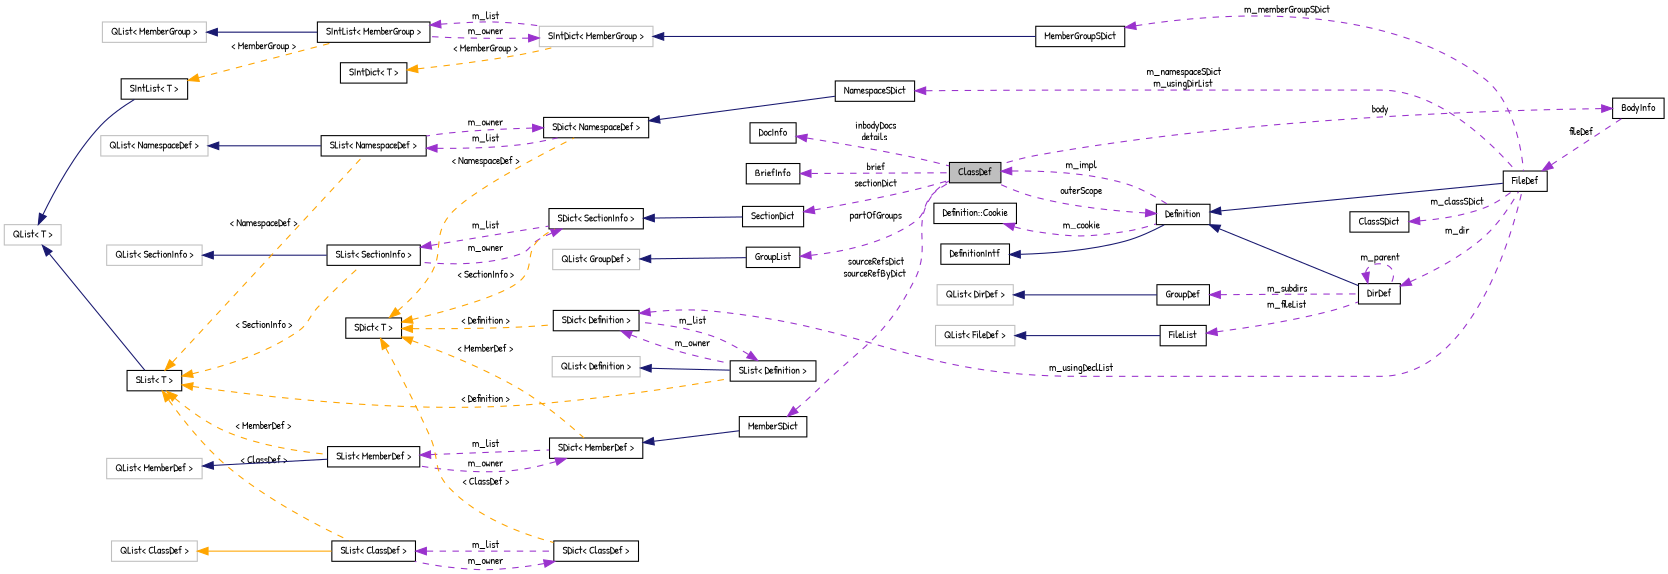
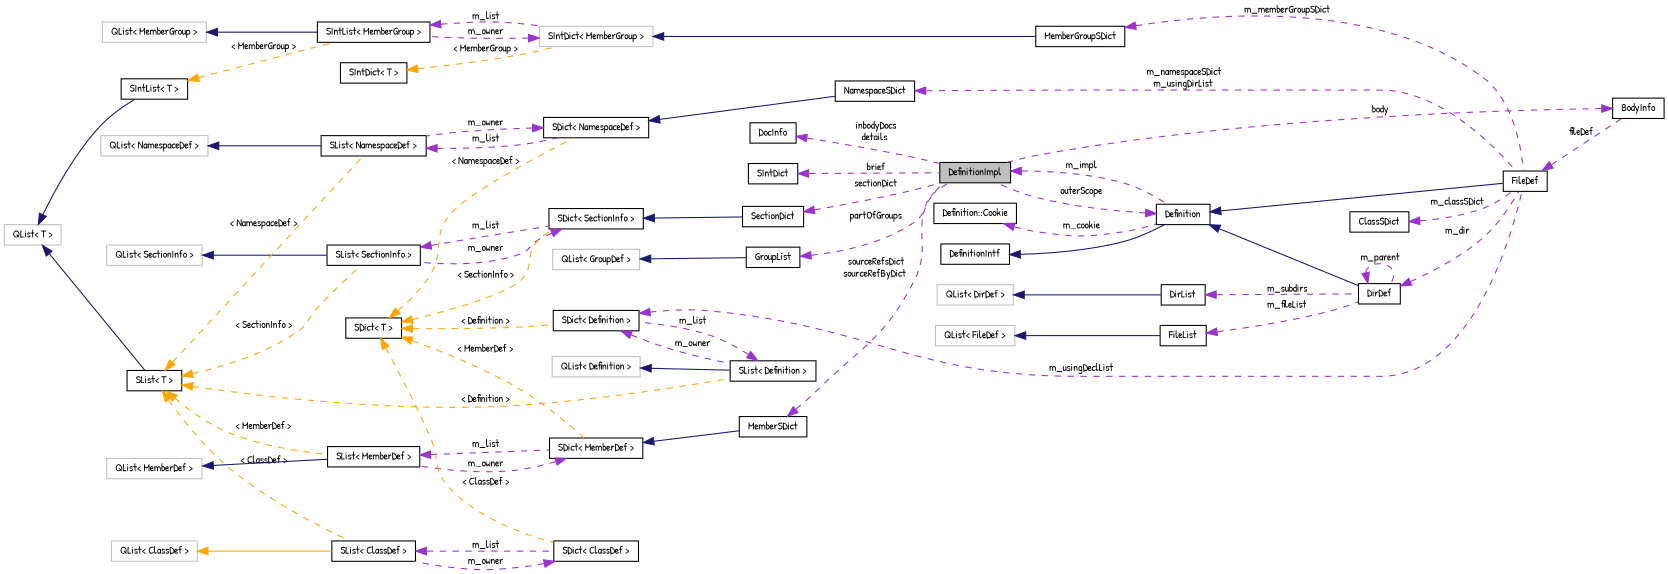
(975, 173) -> (975, 173)
(773, 174) -> (773, 174)
(1183, 295) -> (1183, 295)
